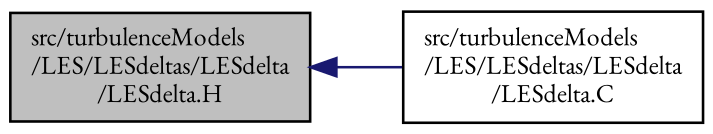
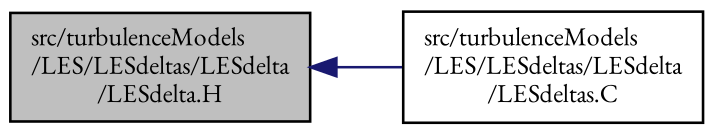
(553, 67) -> (553, 67)
